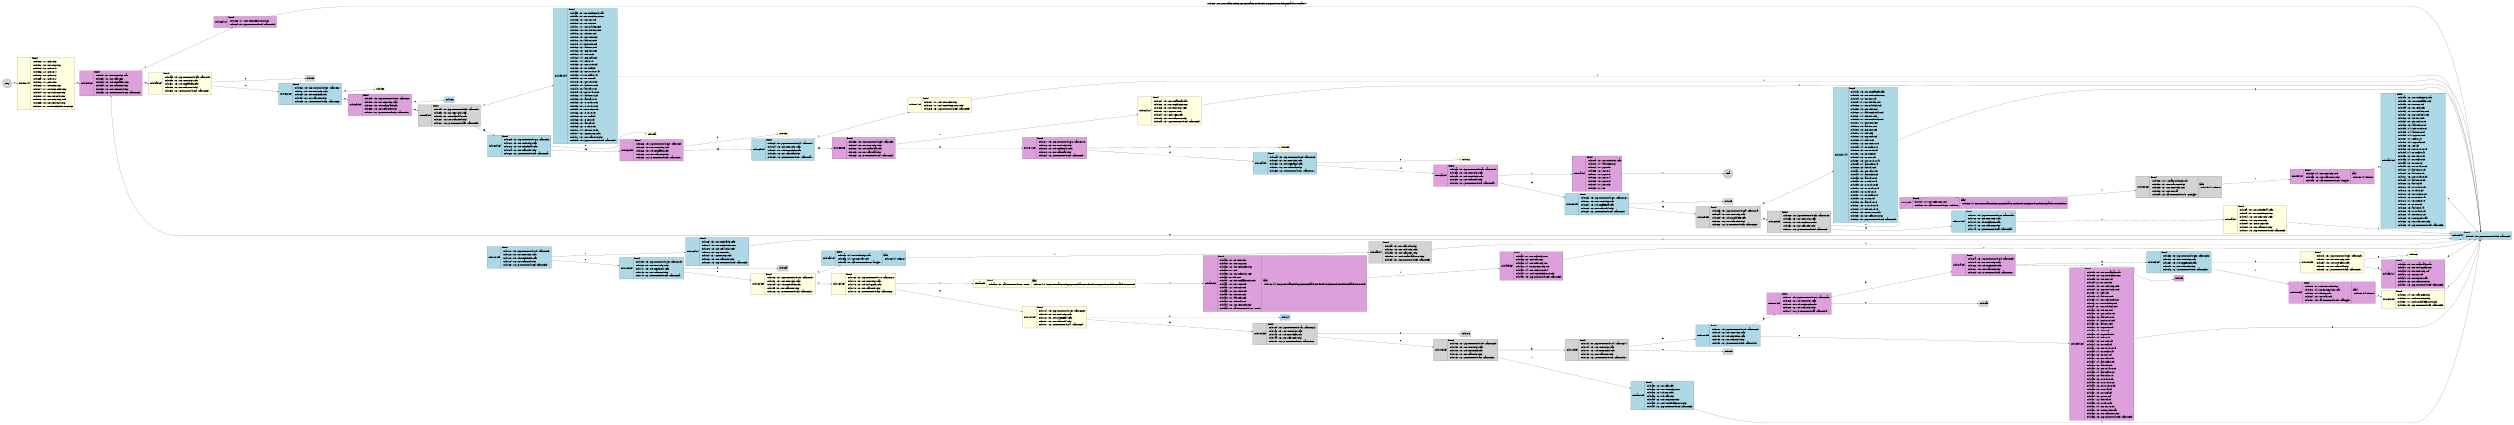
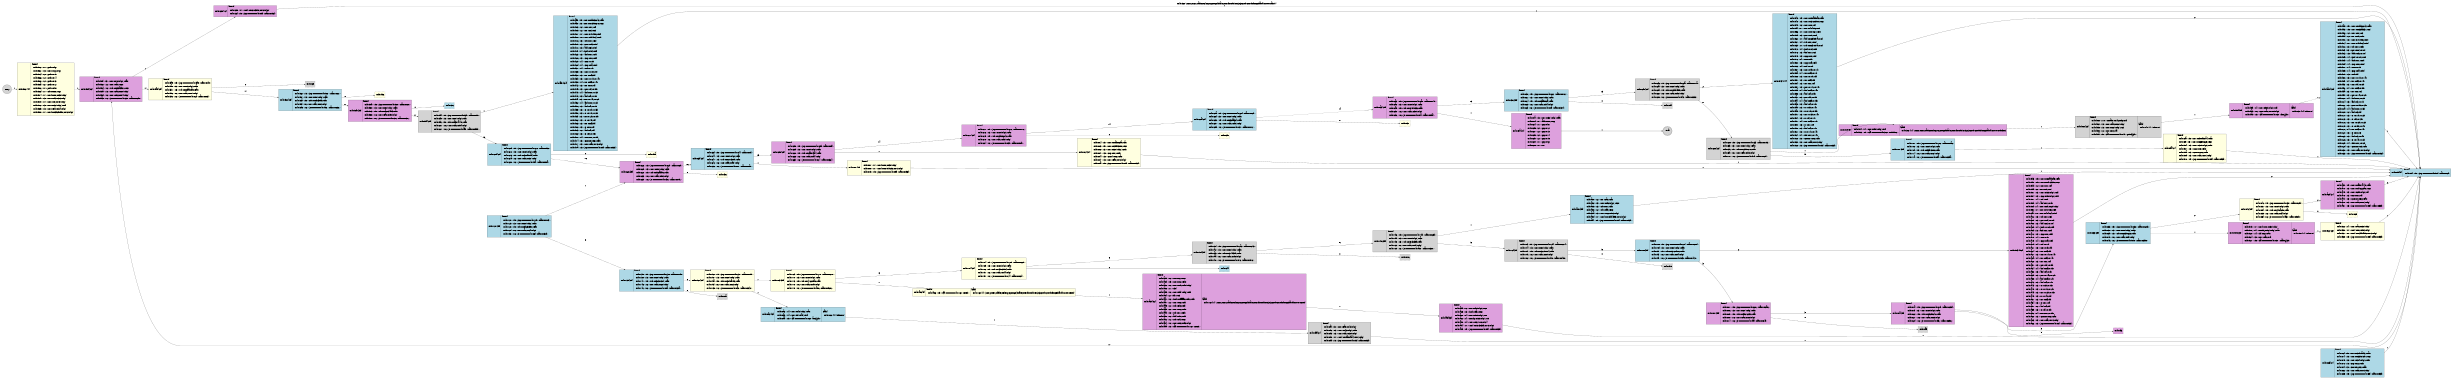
(618, 255) -> (585, 199)
